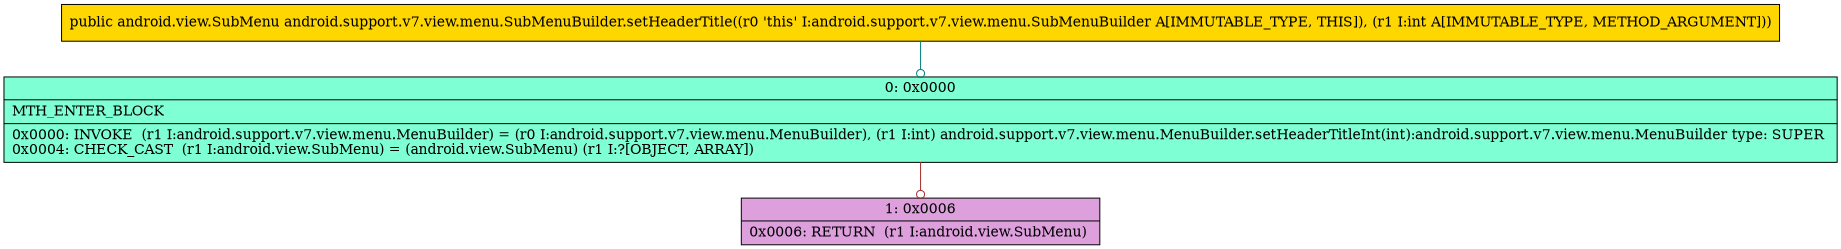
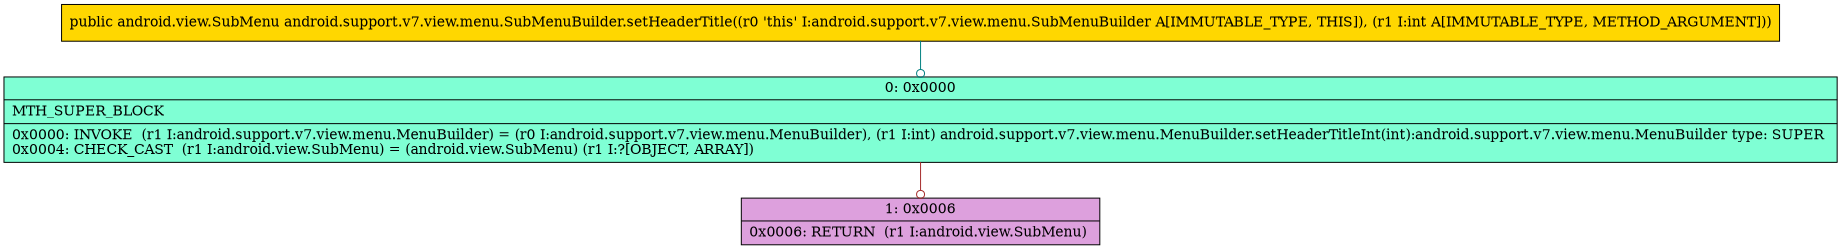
(88, 111) -> (88, 111)
